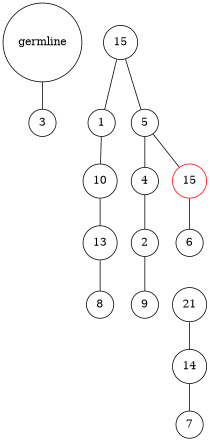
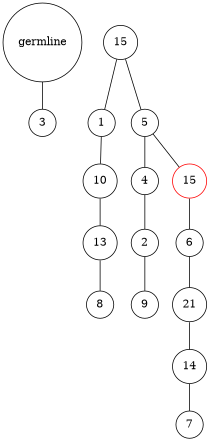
none -> (190, 272)
